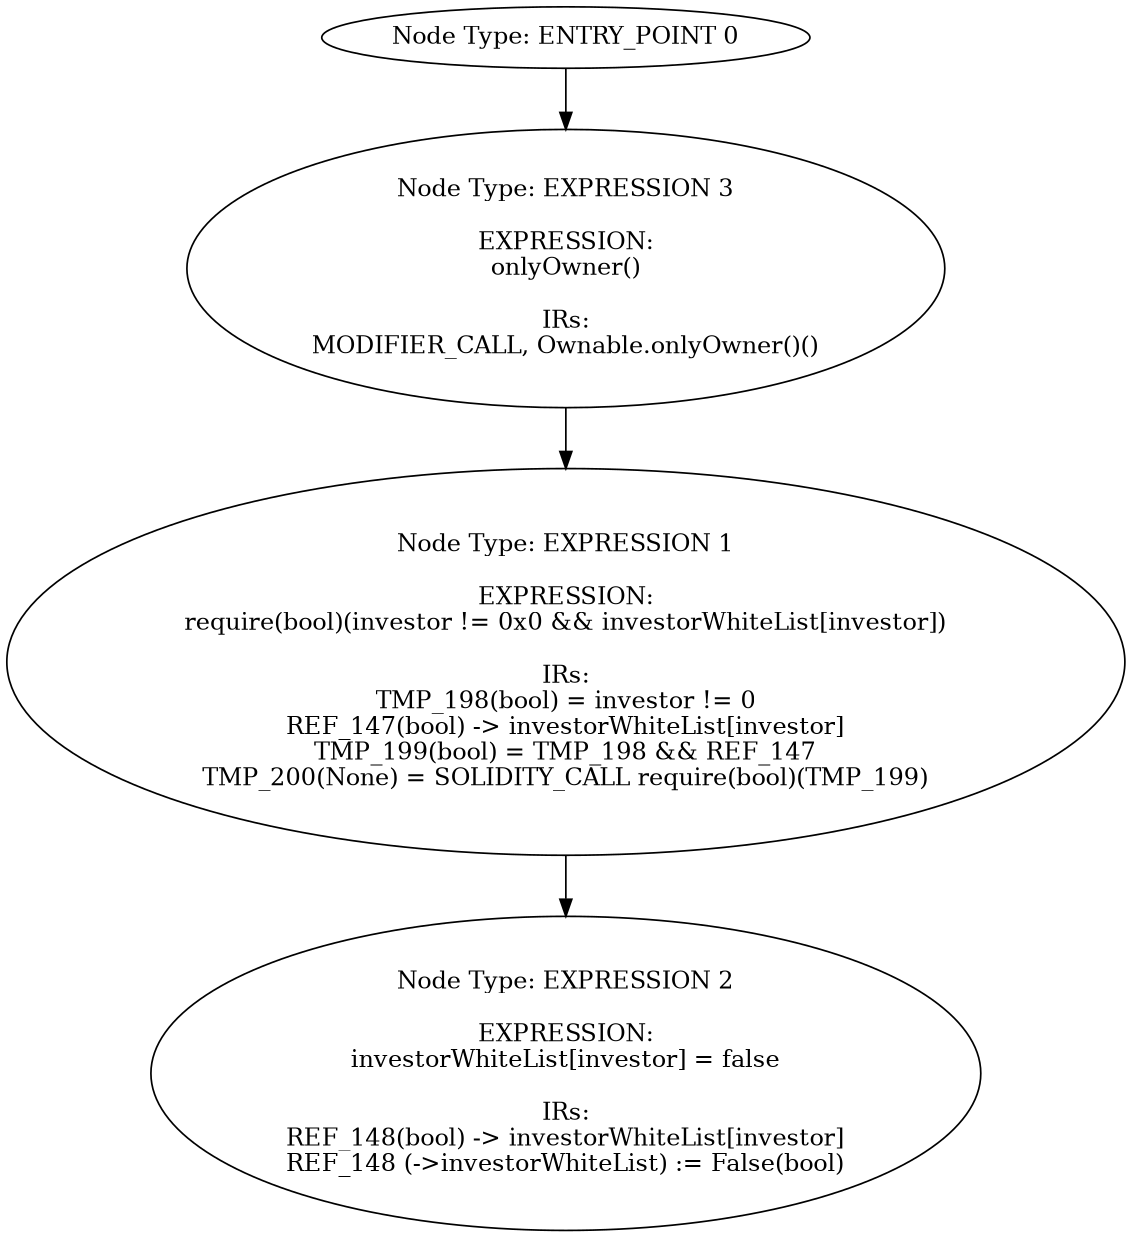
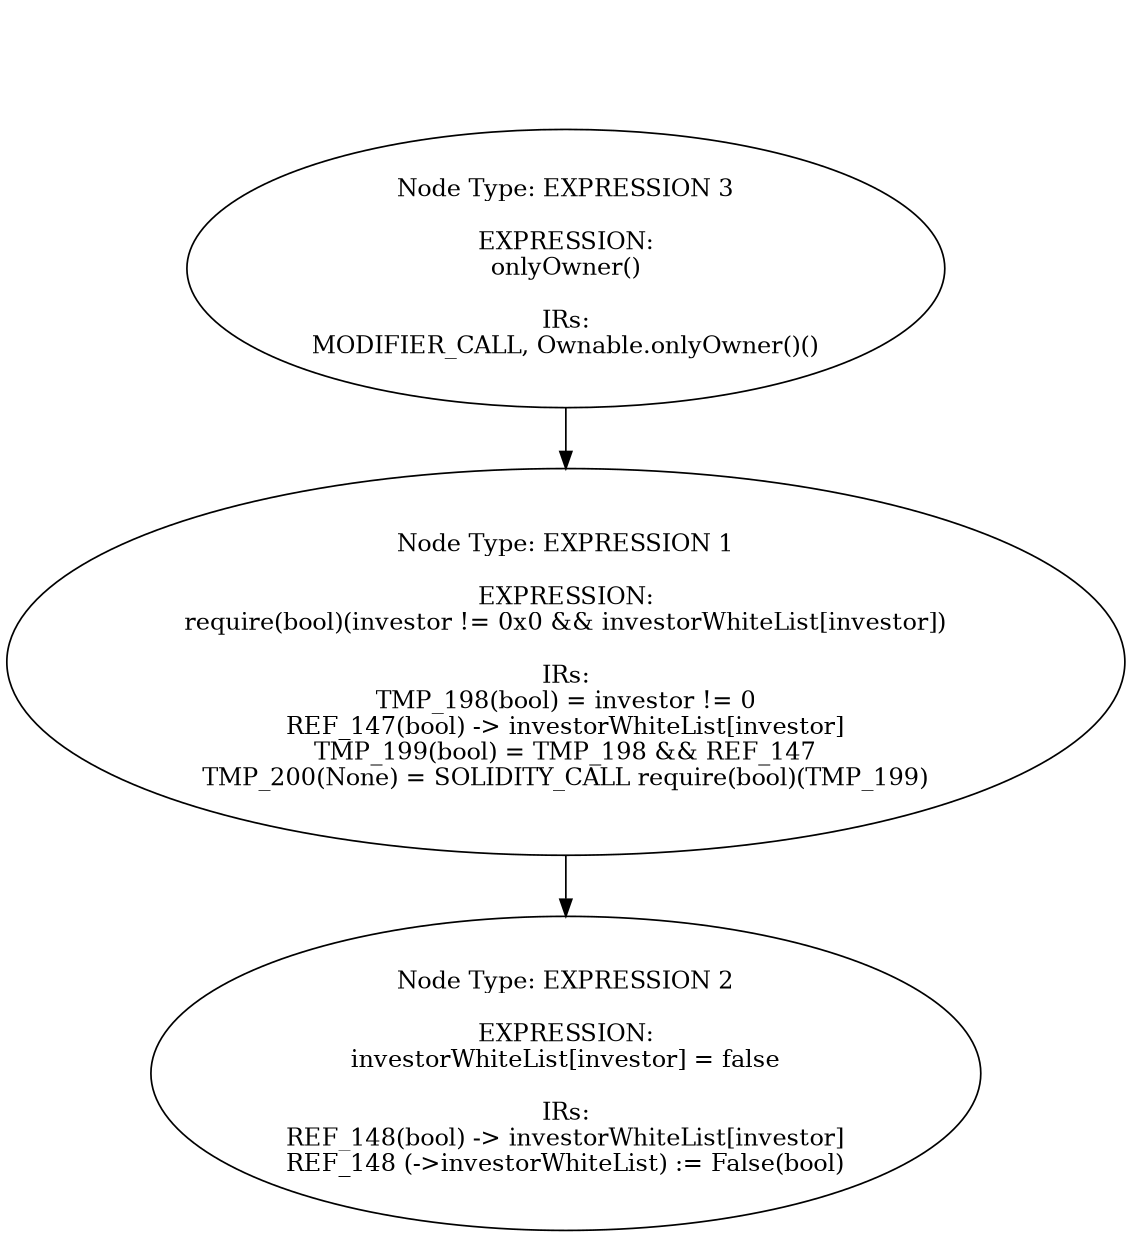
(566, 38) -> none
